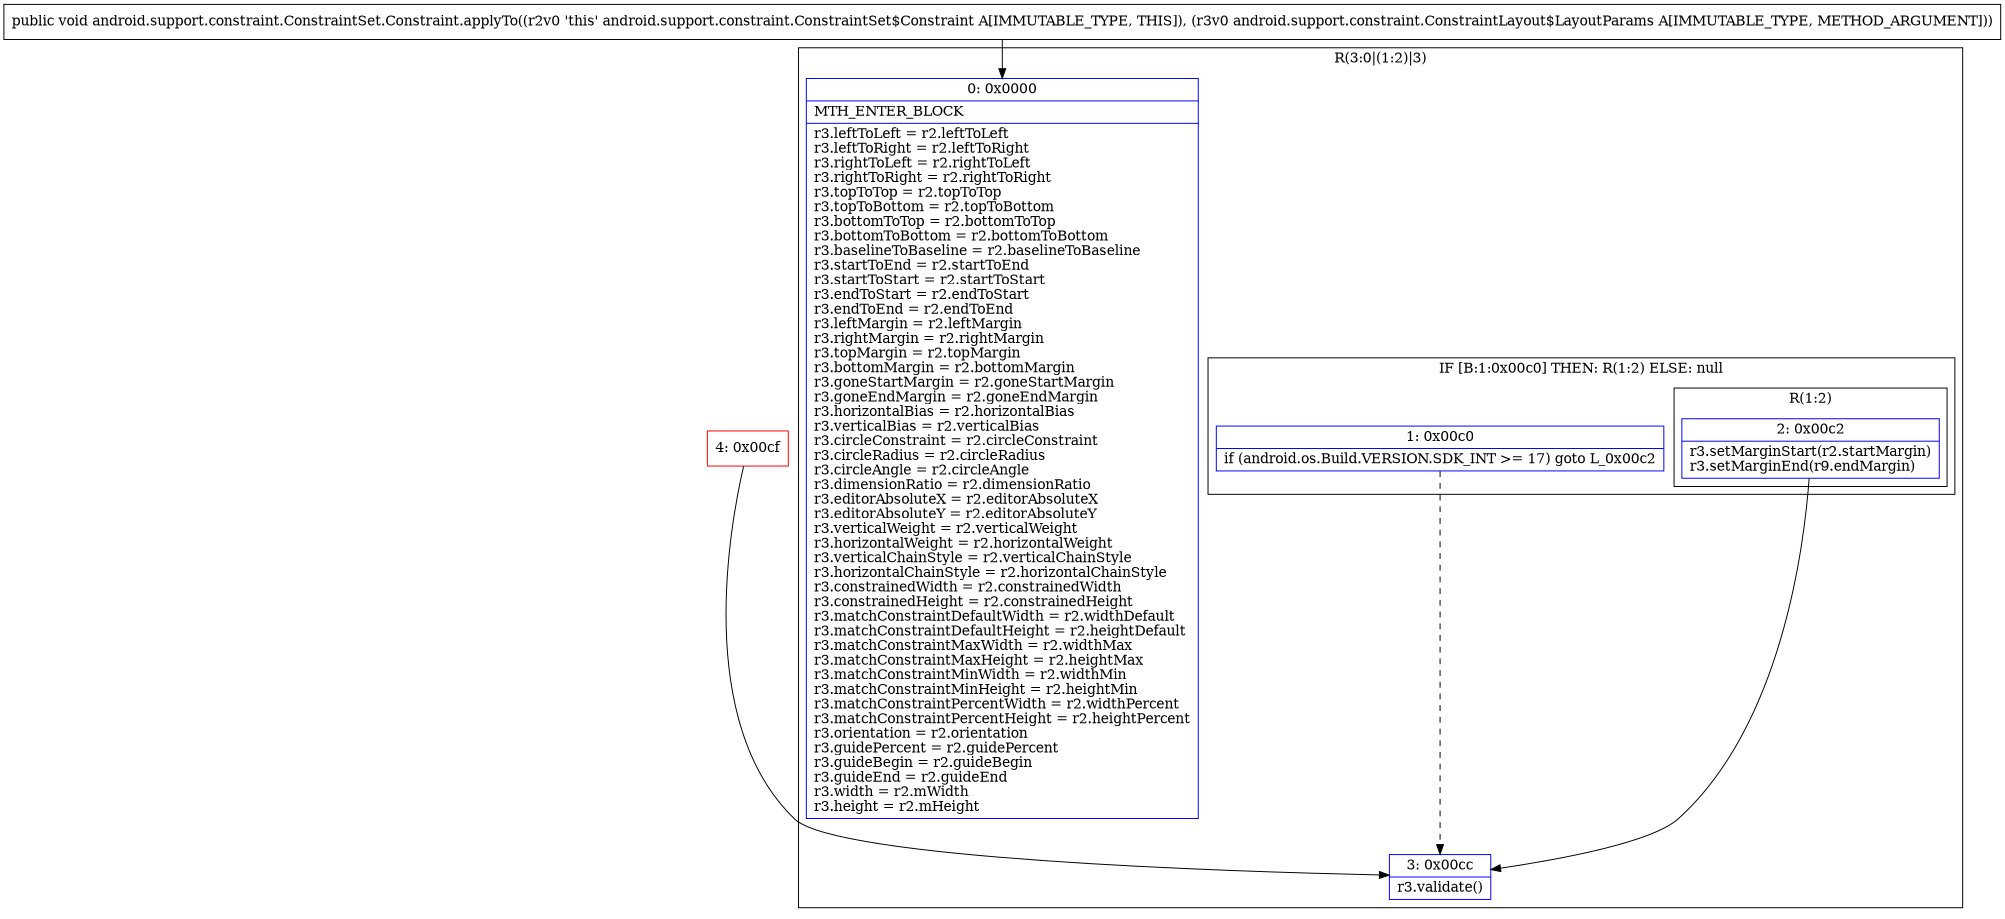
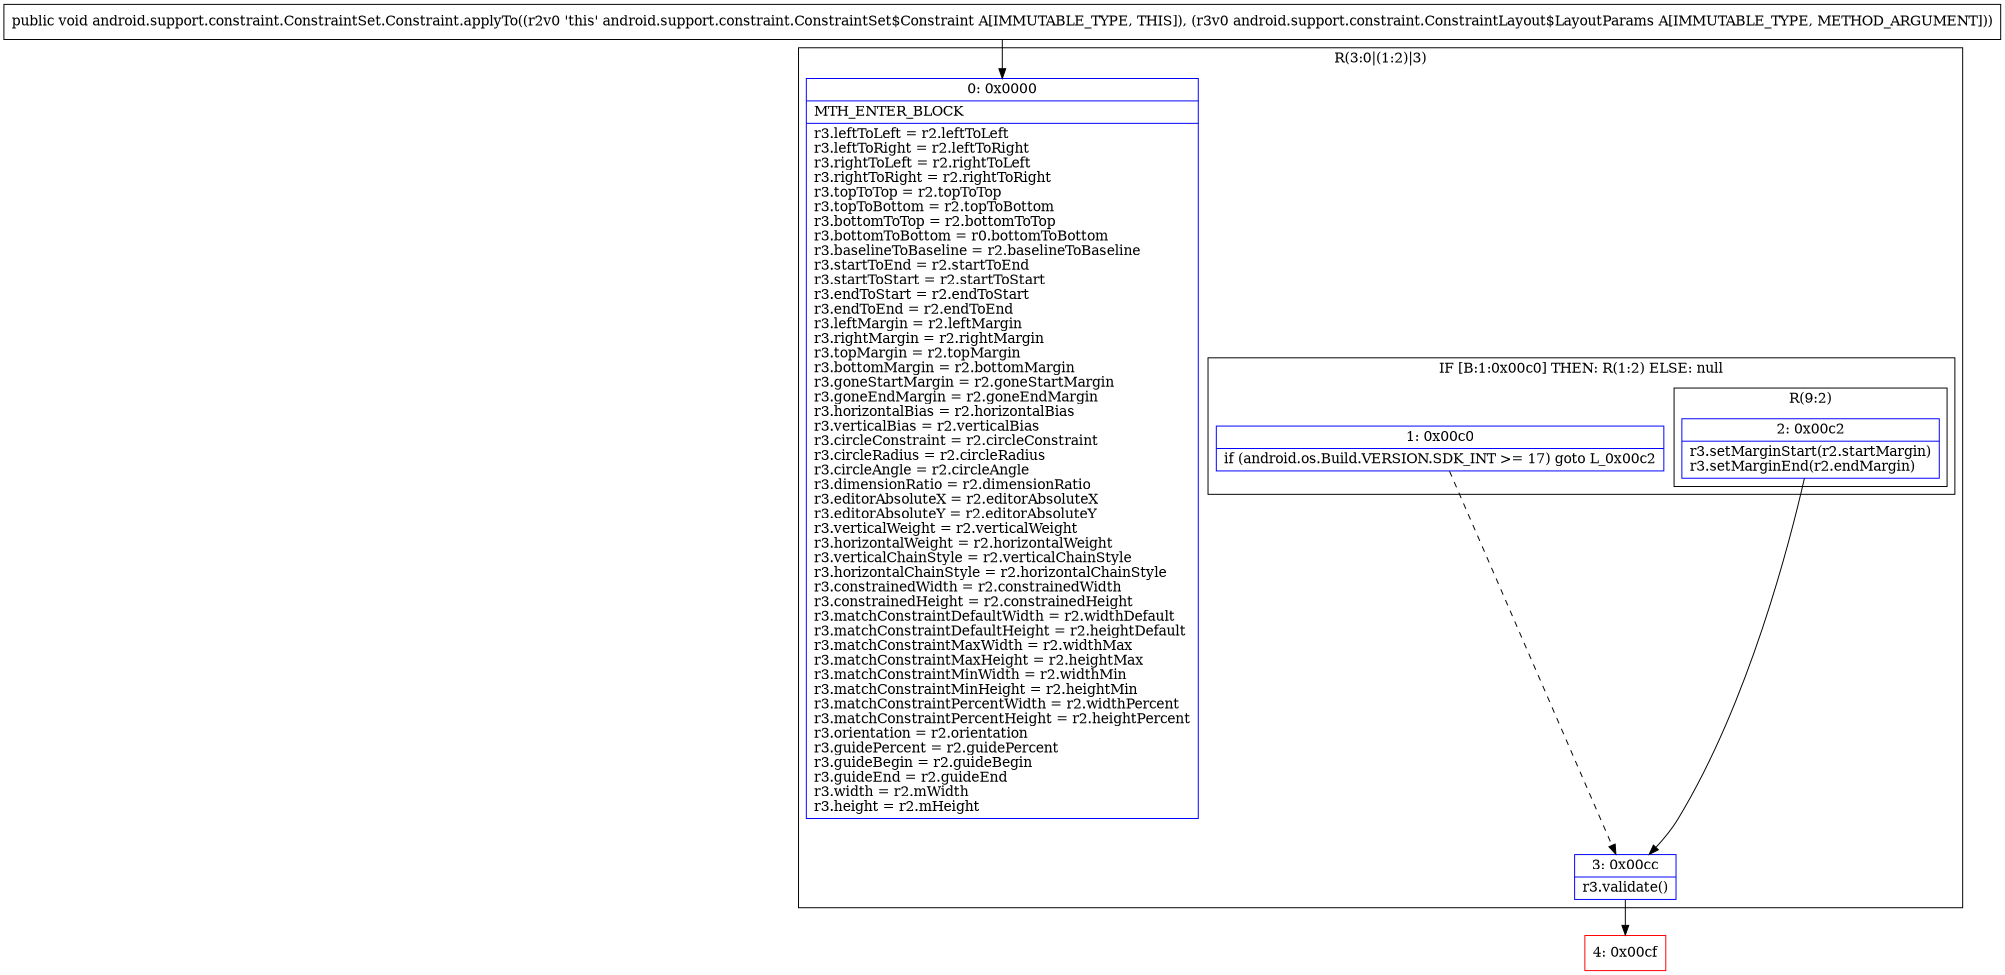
(961, 236) -> (961, 236)
(1811, 399) -> (1811, 399)
(1803, 467) -> (1803, 467)
(900, 846) -> (1625, 914)
